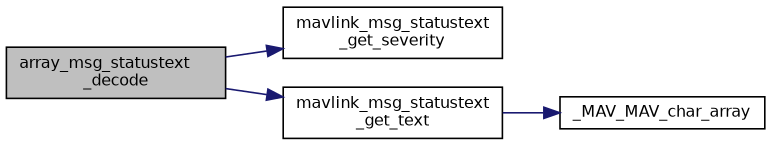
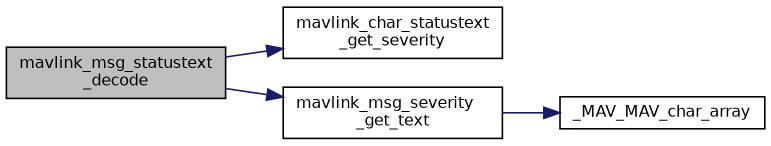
(393, 33) -> (393, 33)
(116, 73) -> (116, 73)
(393, 113) -> (393, 113)
